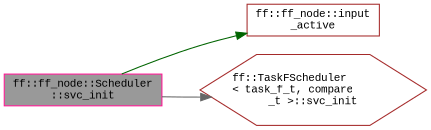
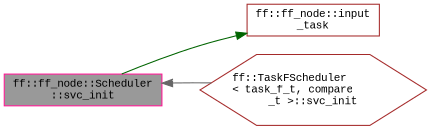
(313, 20) -> (313, 20)
(181, 97) -> (192, 83)
